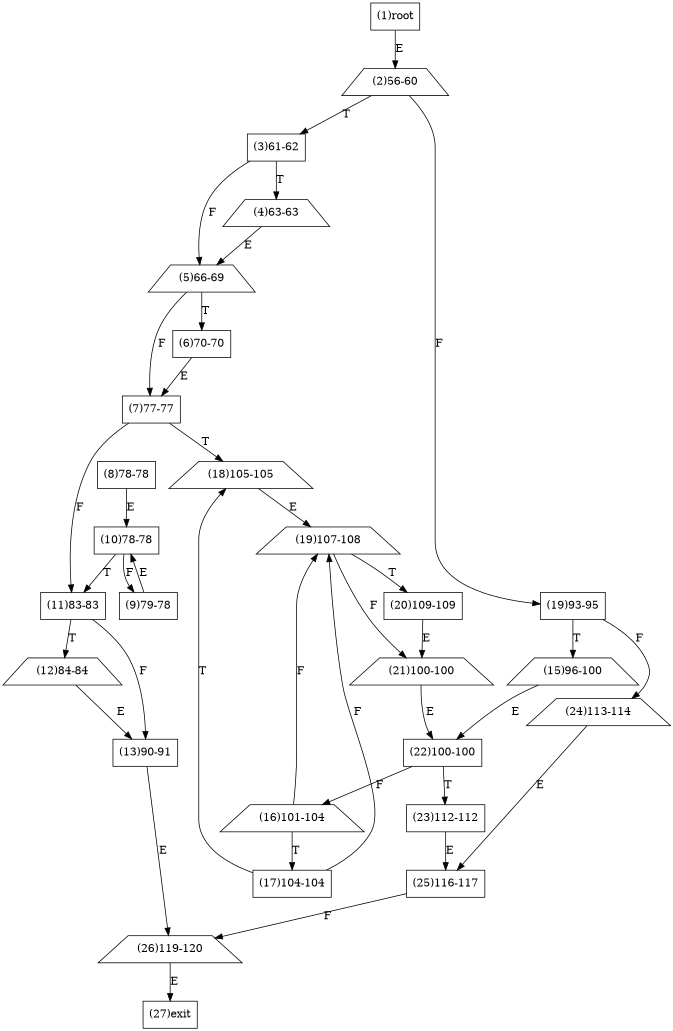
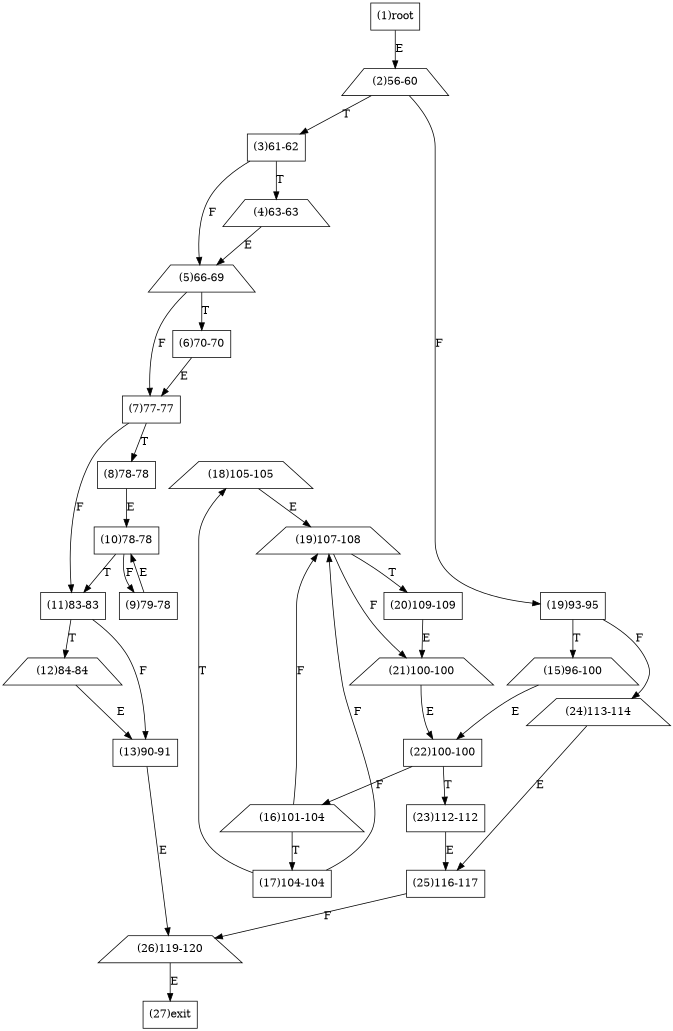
(193, 440) -> (140, 439)
